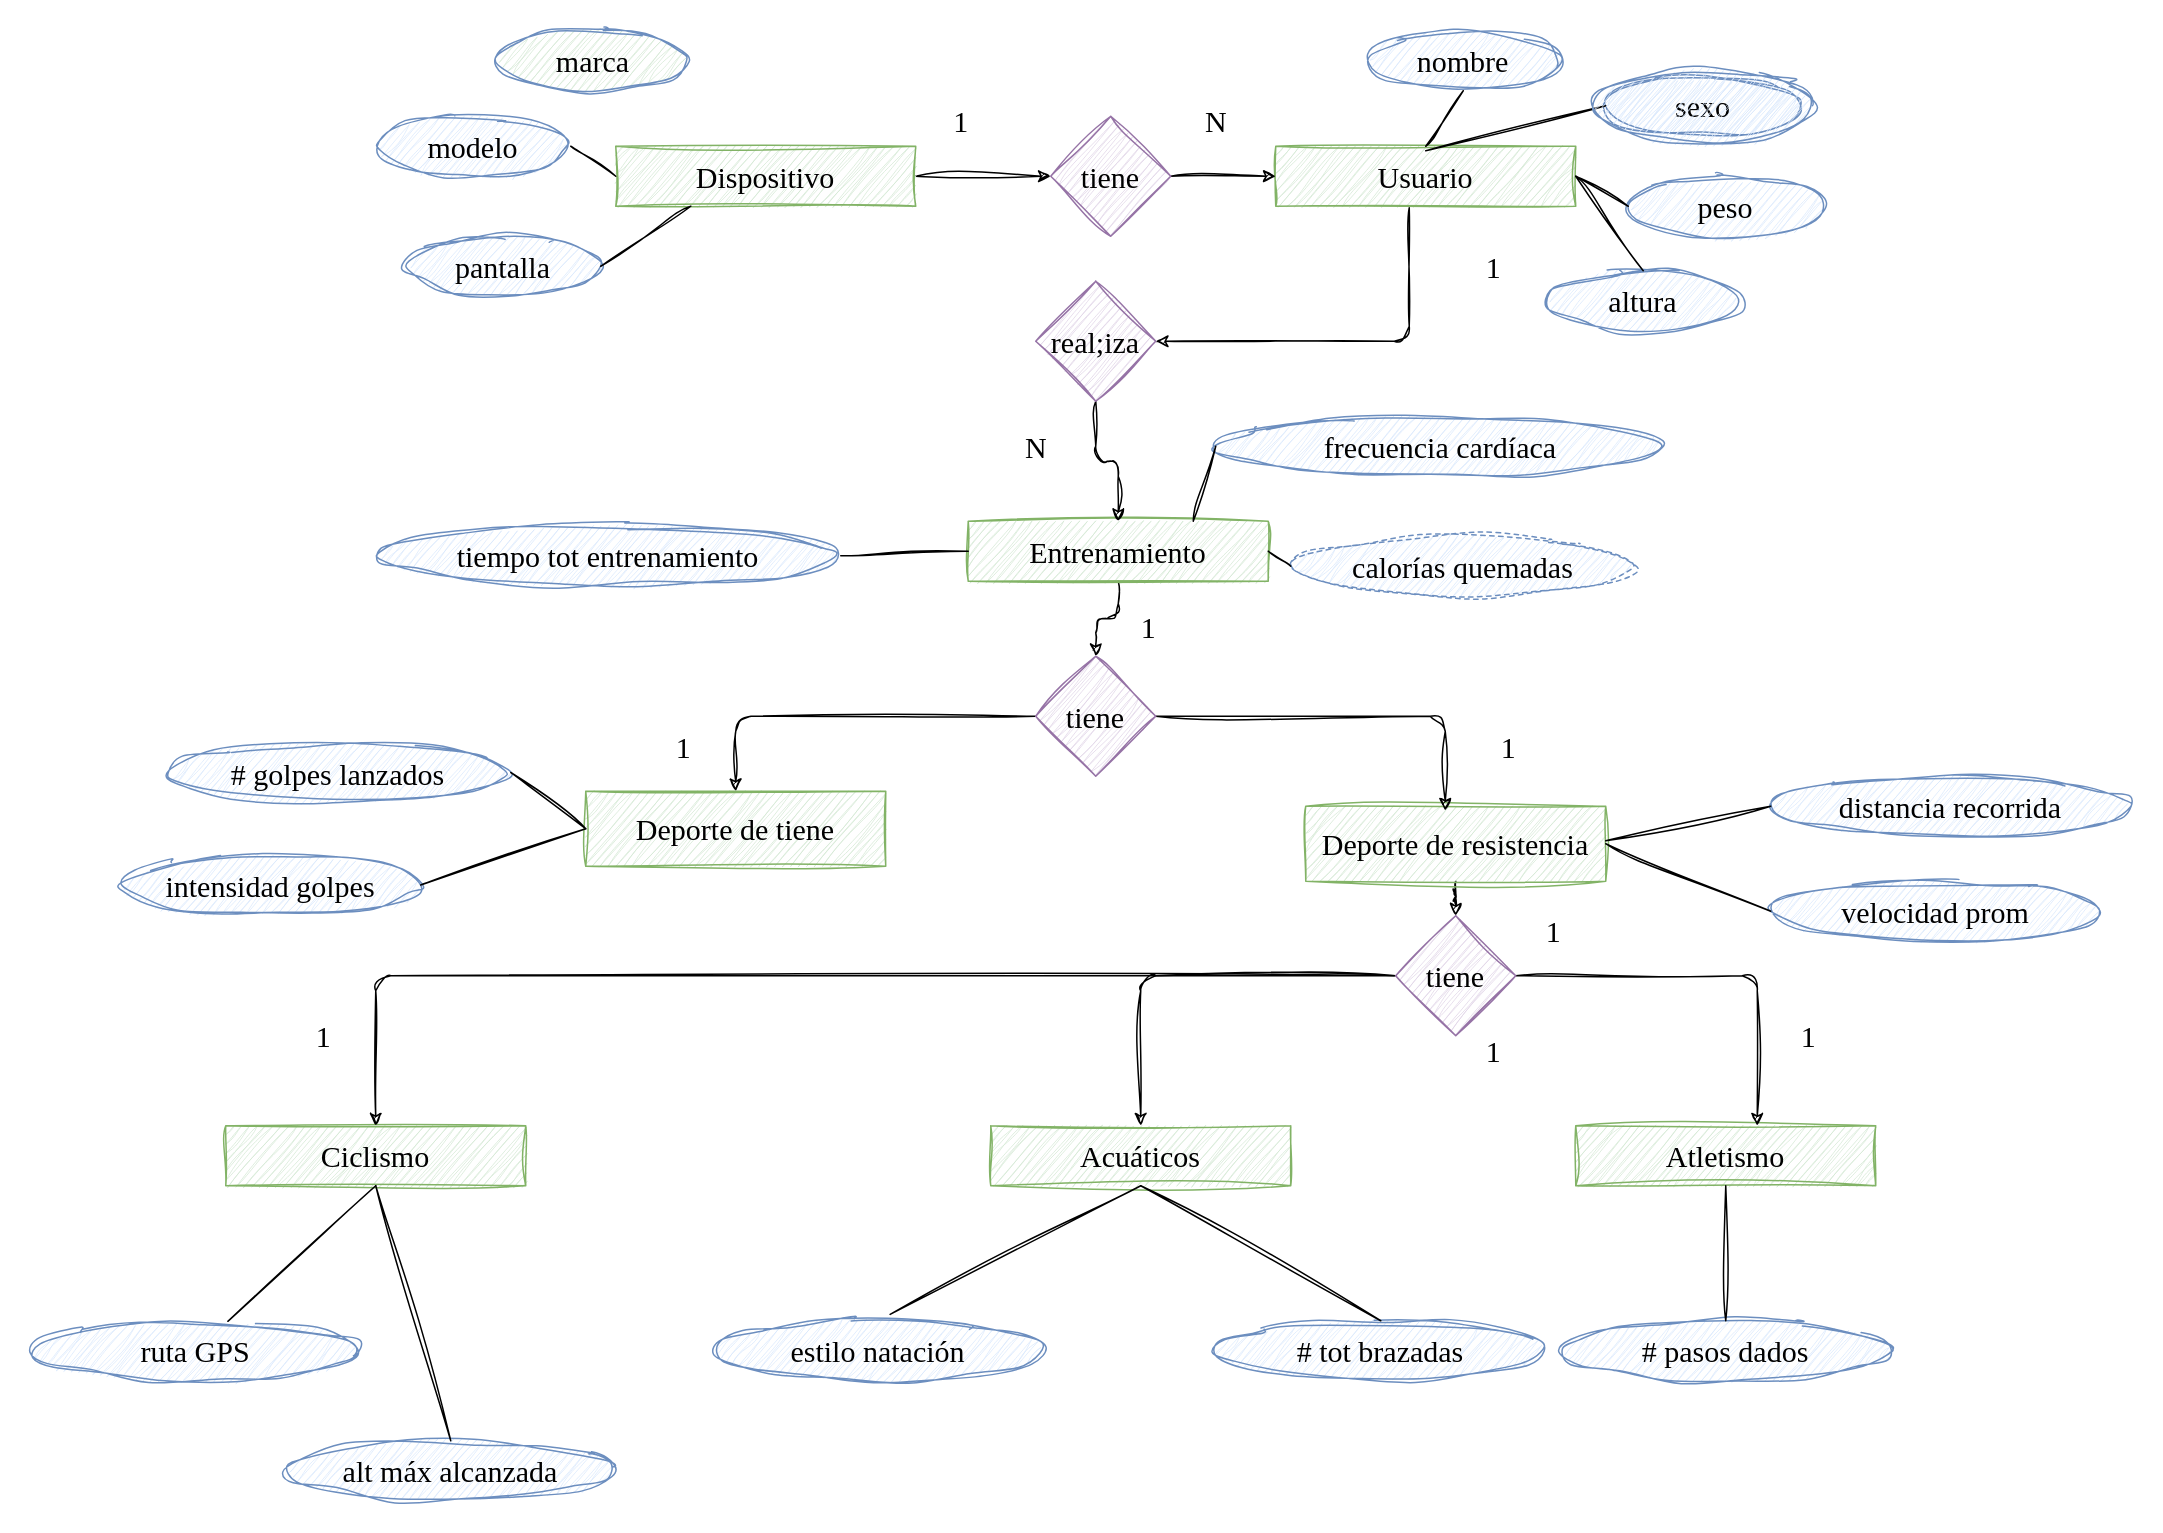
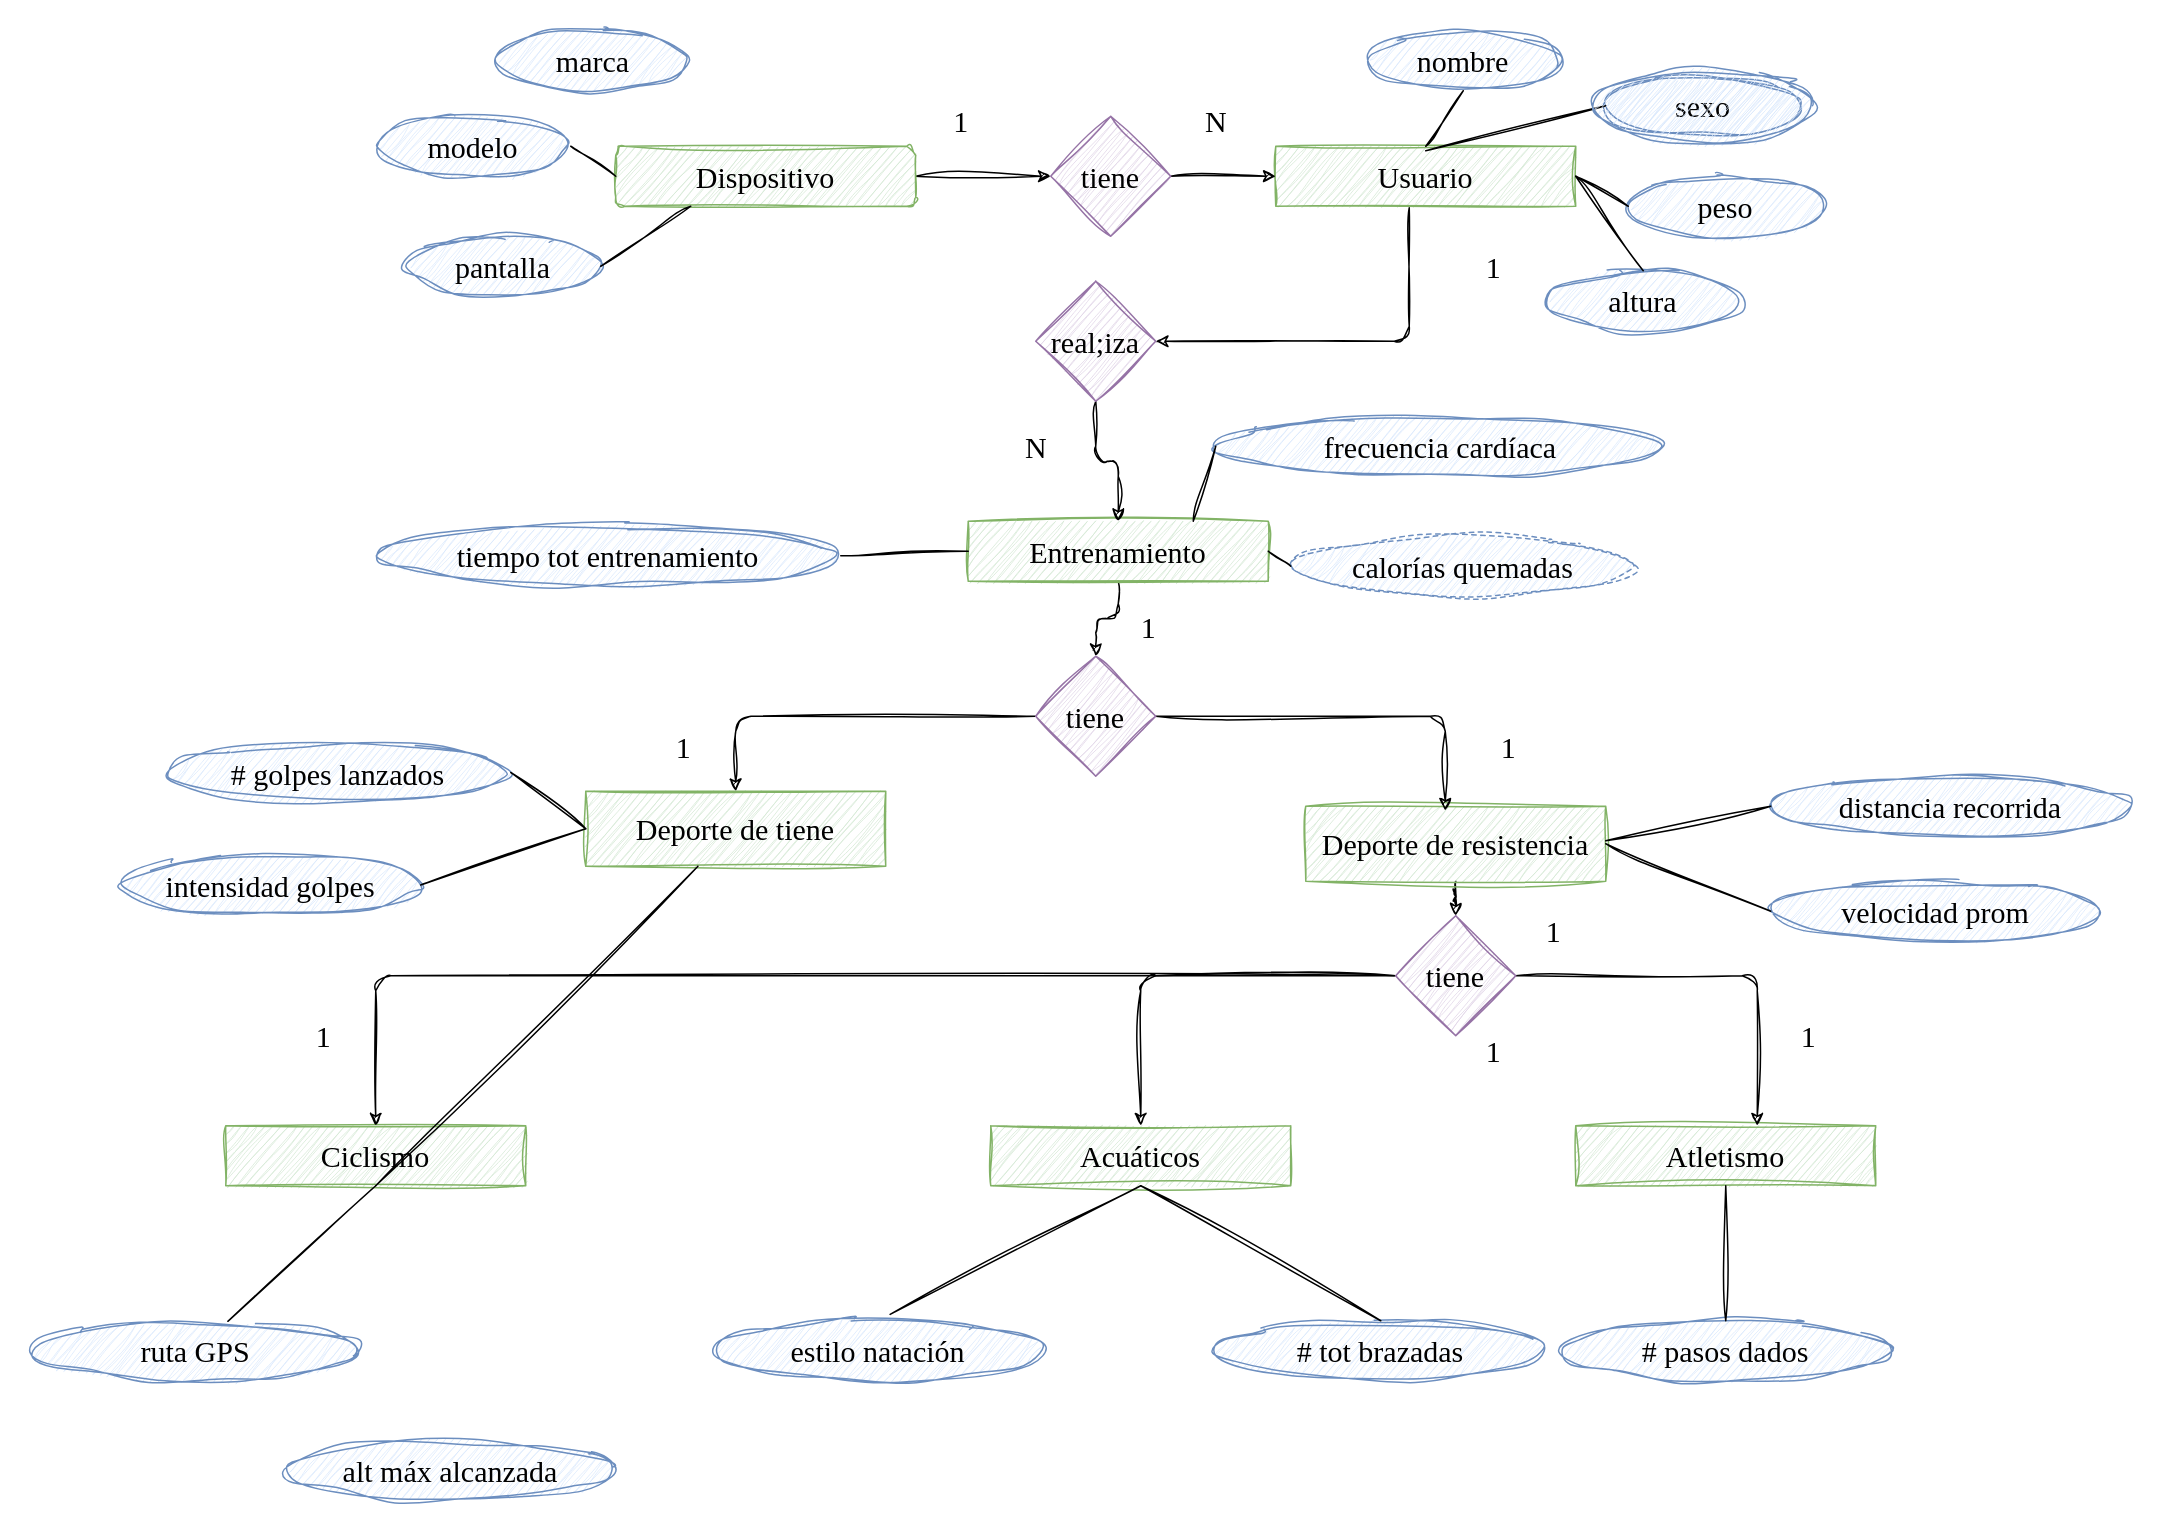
(593, 61) -> (593, 61)
(766, 176) -> (766, 176)
(413, 1312) -> (564, 1000)
